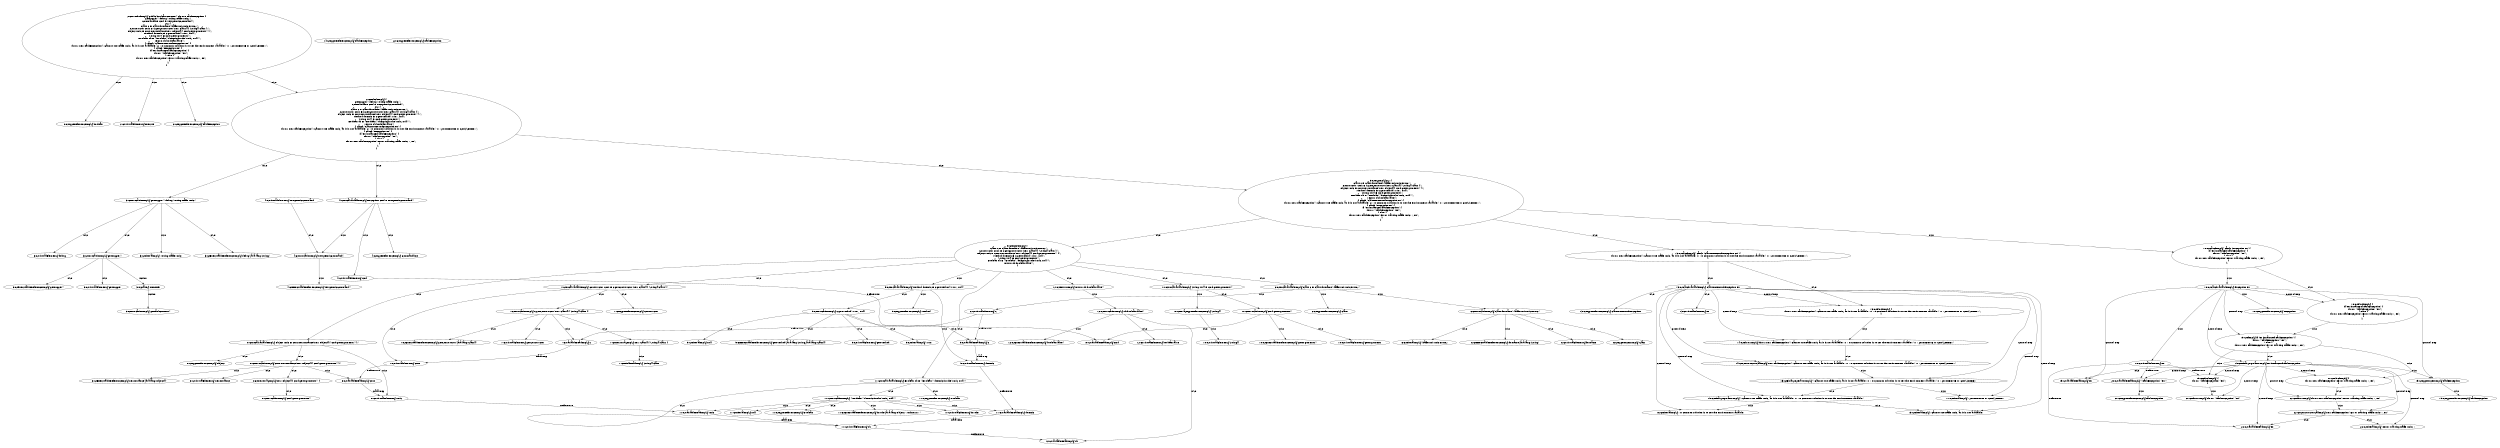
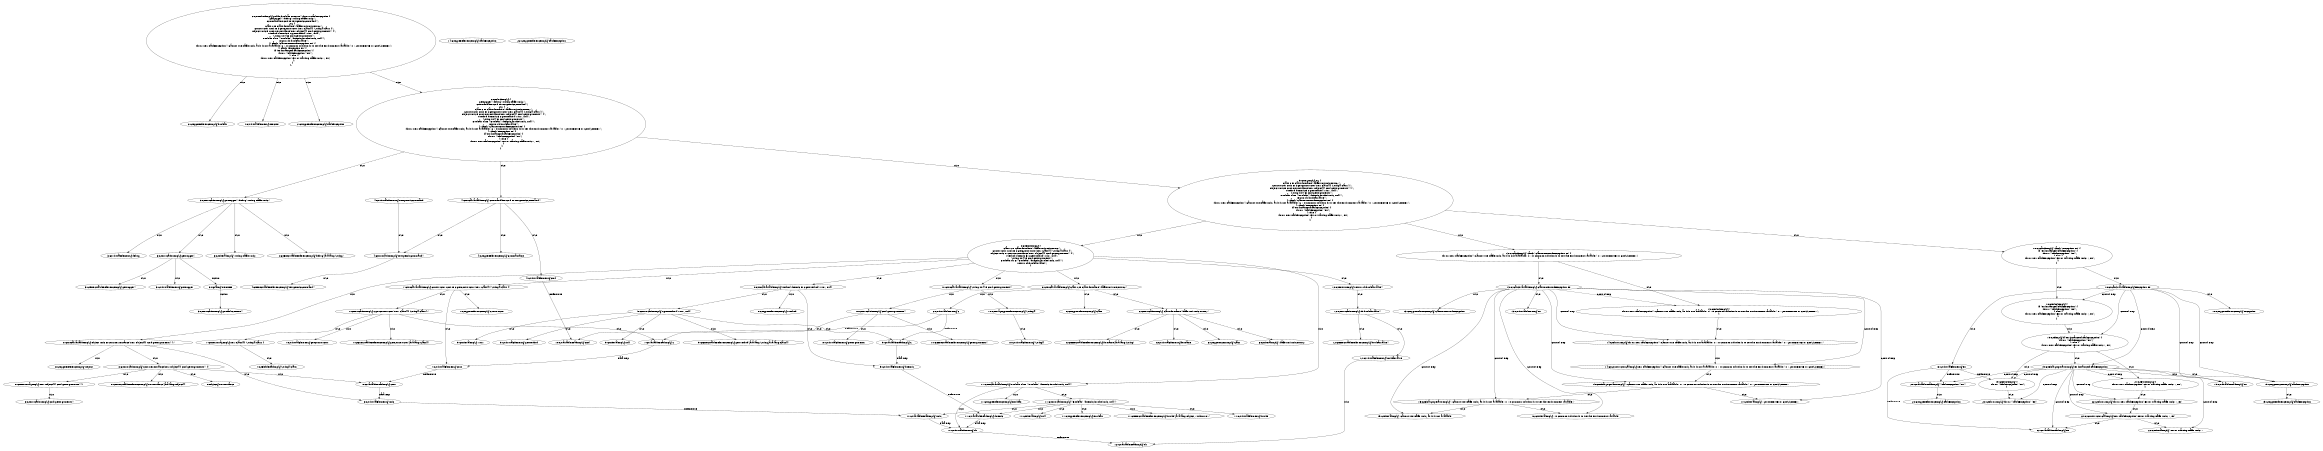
(377, 200) -> (501, 200)
(210, 381) -> (221, 384)
(1192, 399) -> (1289, 439)
